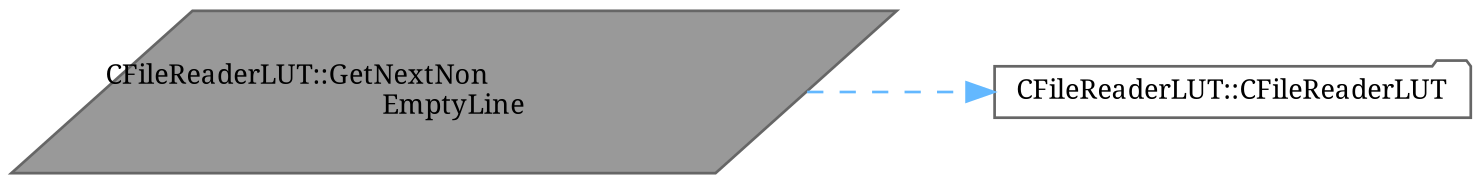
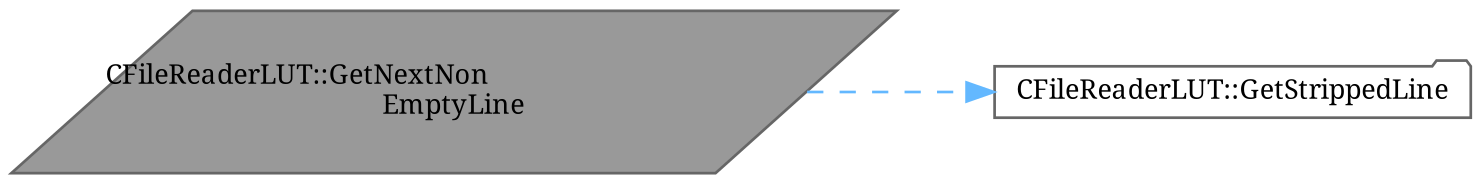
(1233, 92) -> (1233, 92)
